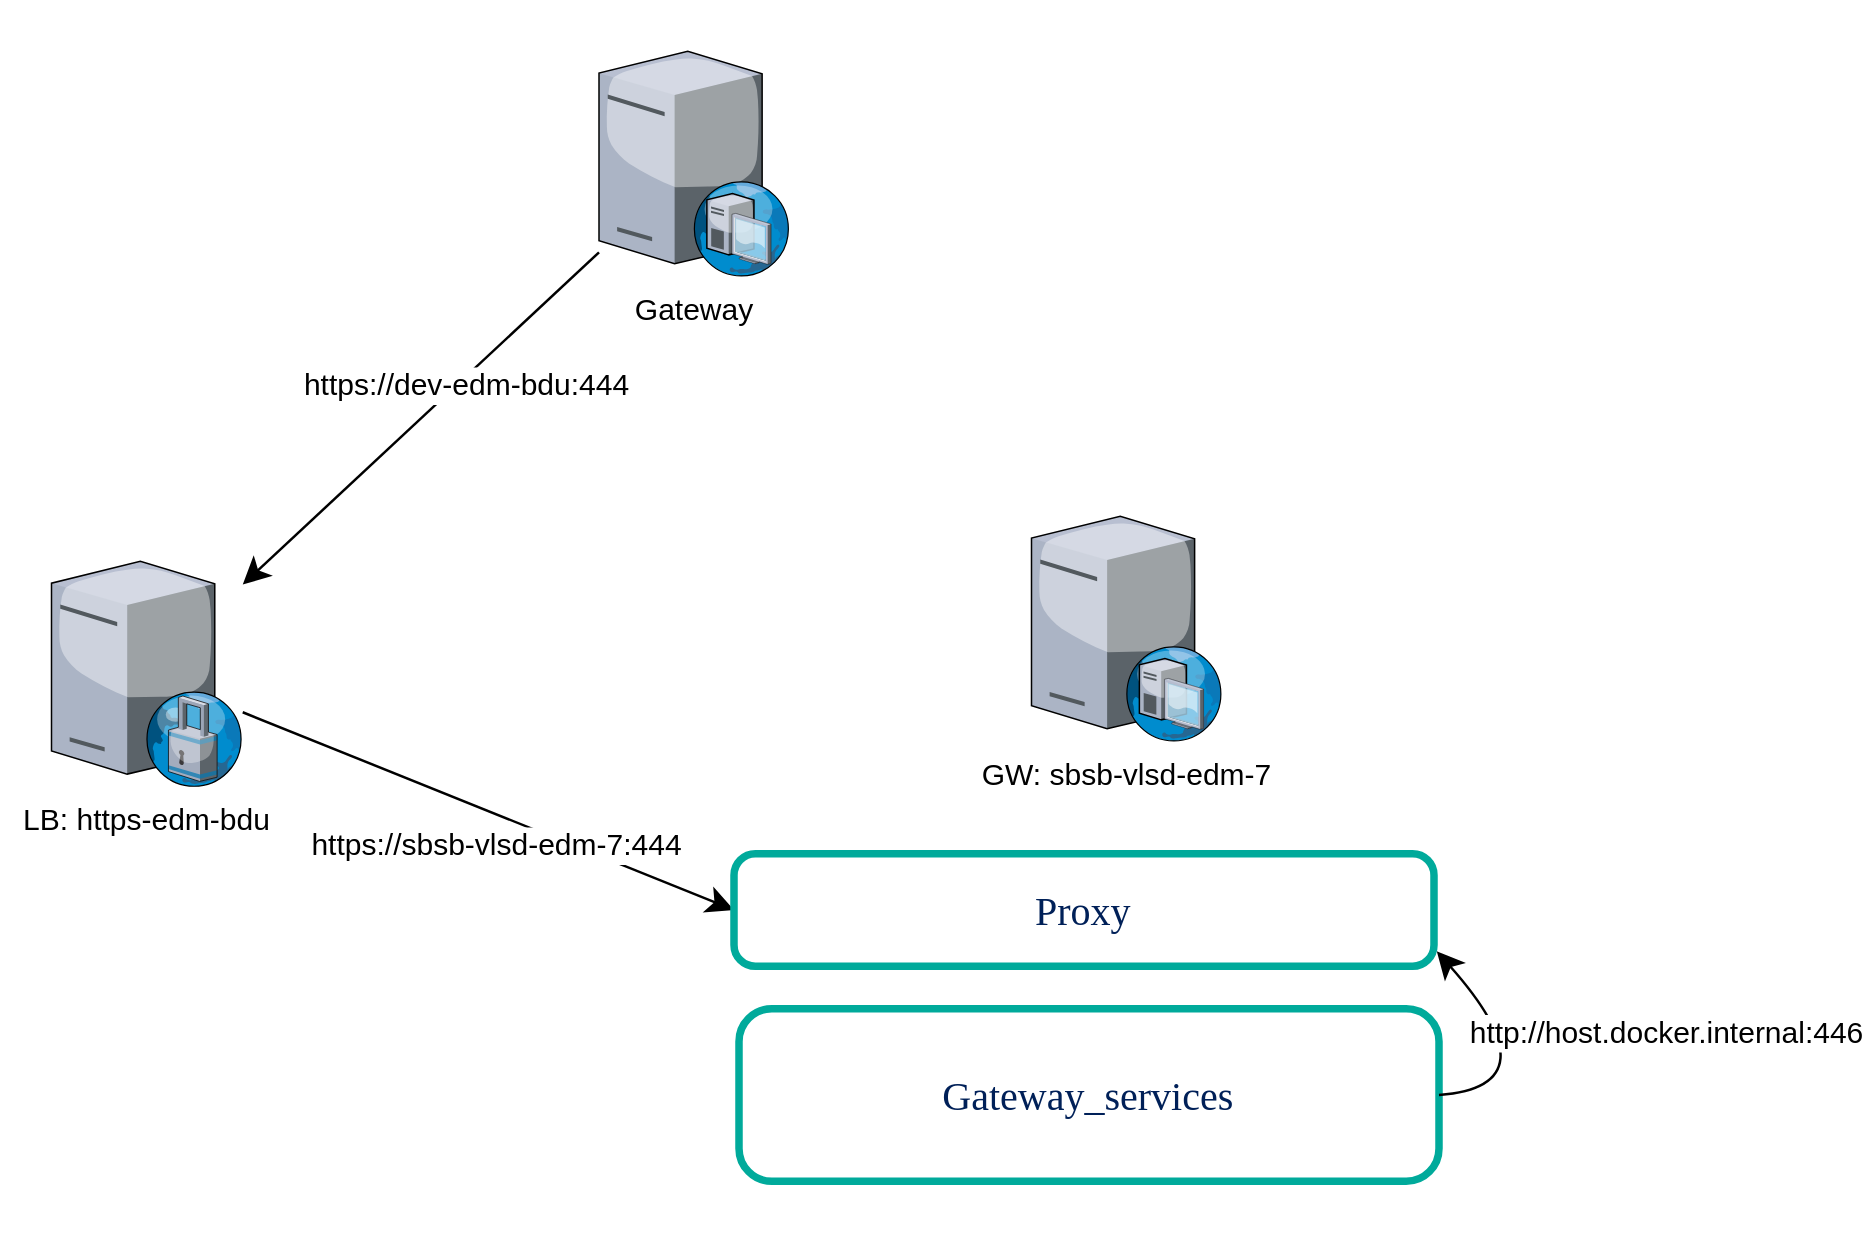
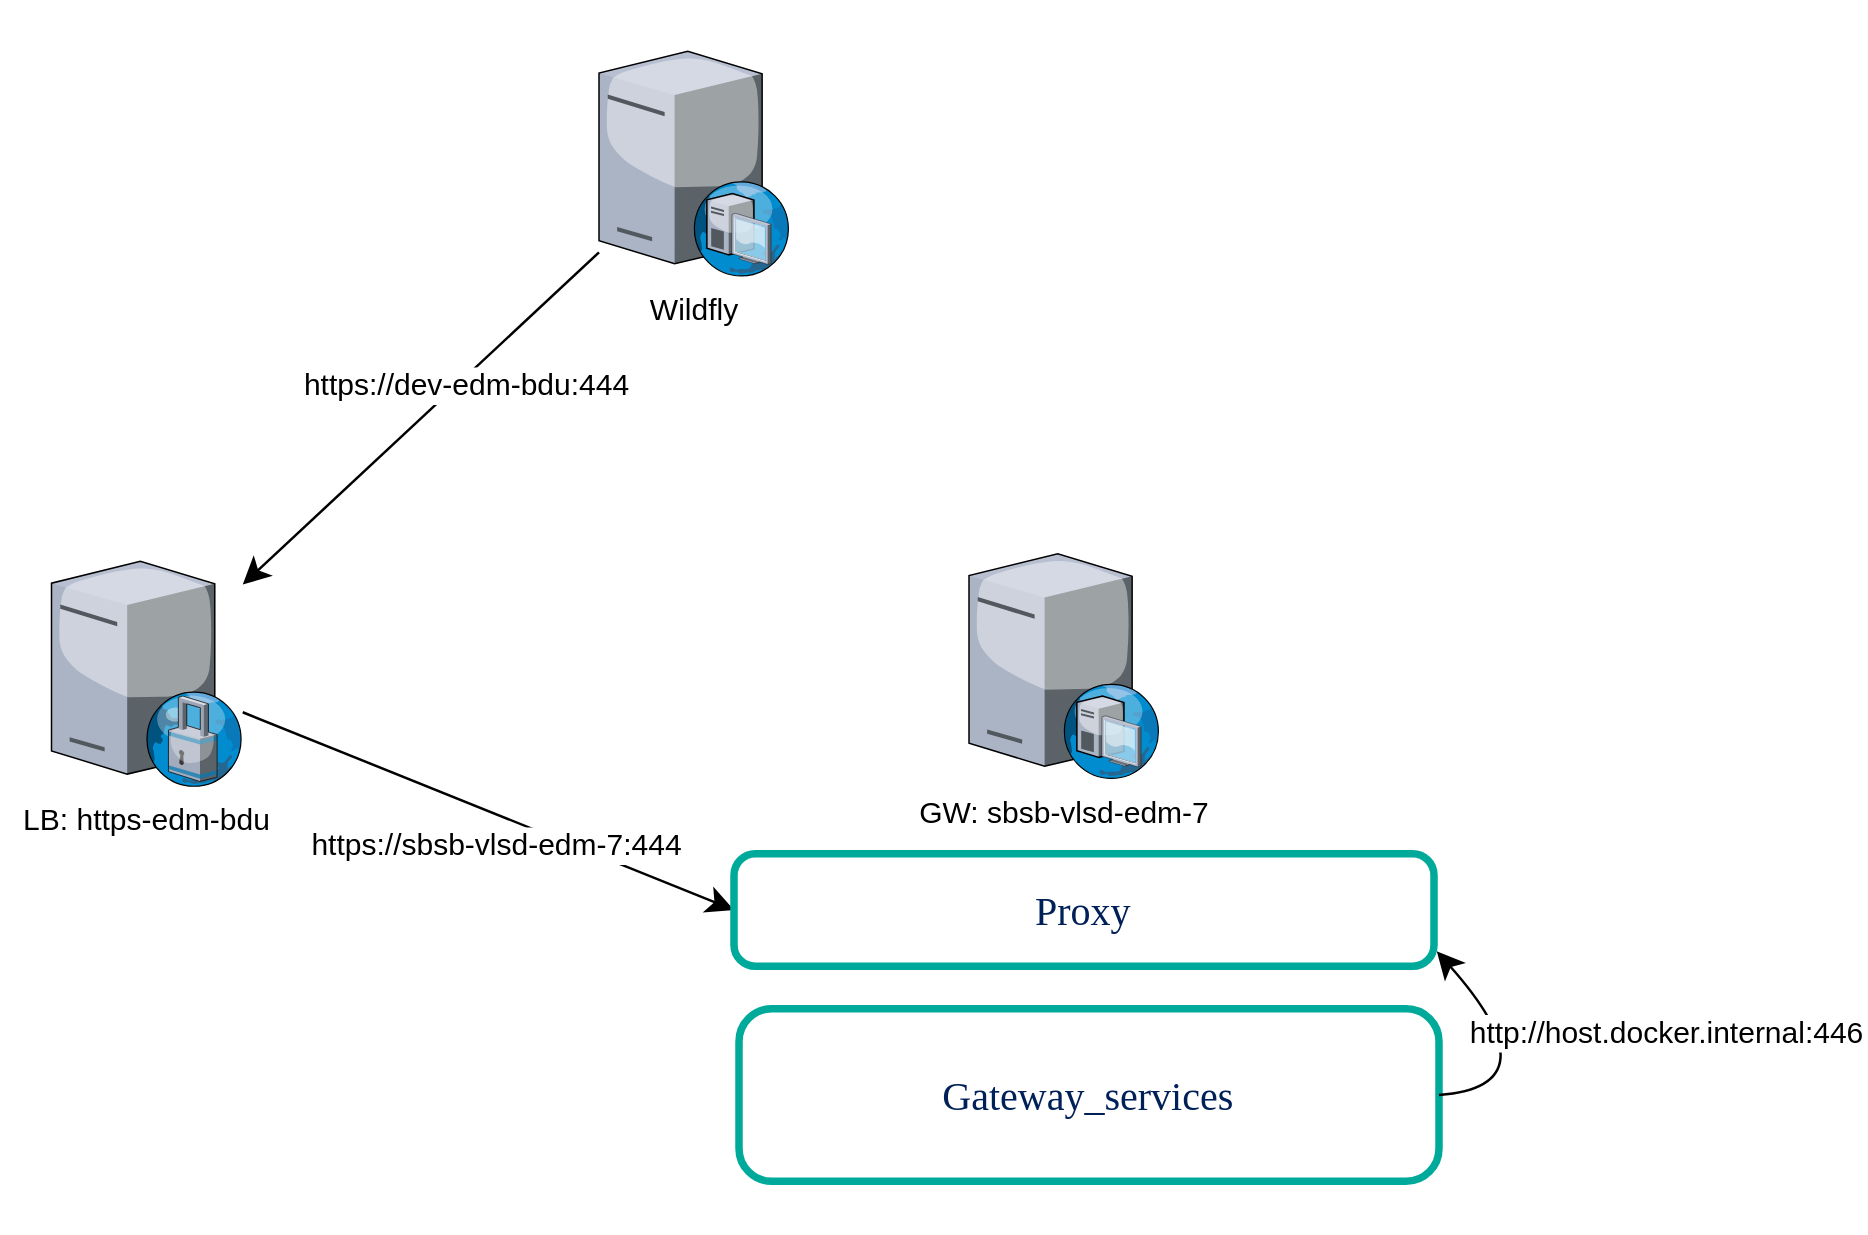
(695, 312) -> (695, 312)
(1126, 629) -> (1064, 666)
